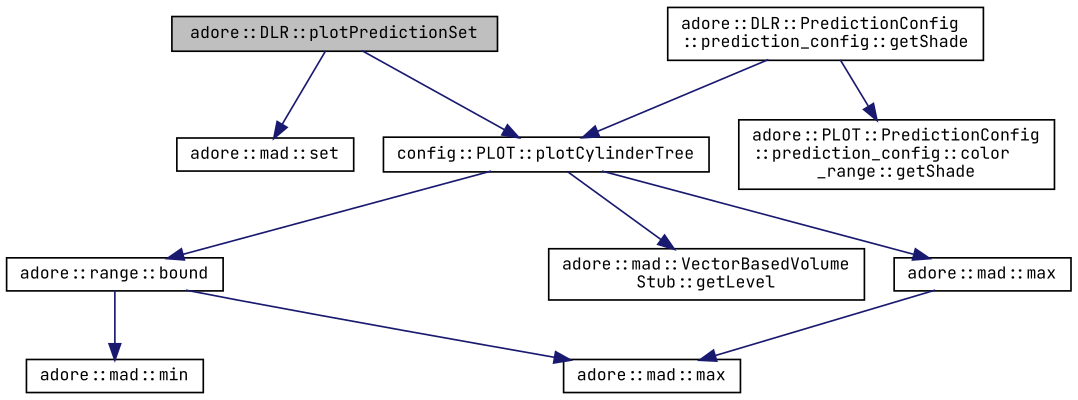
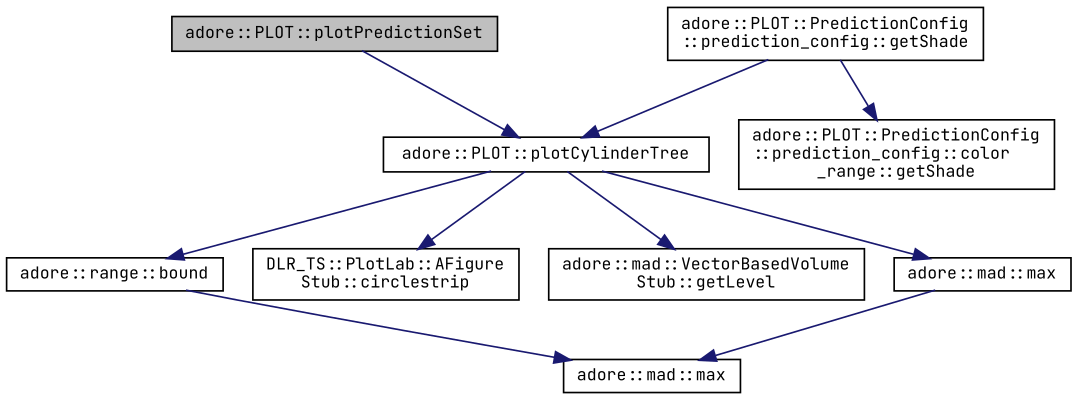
(335, 34) -> (335, 34)
(826, 34) -> (826, 34)
(265, 155) -> none
(546, 155) -> (546, 155)
none -> (386, 274)
(115, 376) -> none
